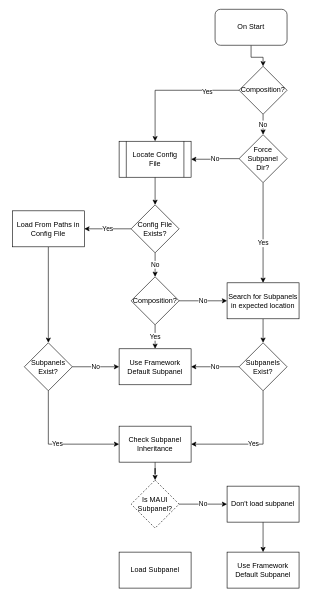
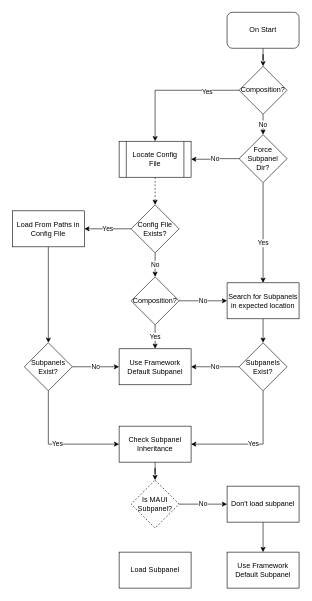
(251, 27) -> (263, 30)
(155, 189) -> (155, 189)
